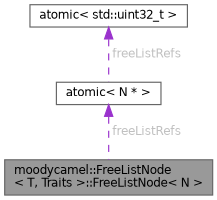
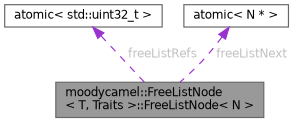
(109, 61) -> (123, 59)
(145, 132) -> (250, 55)
